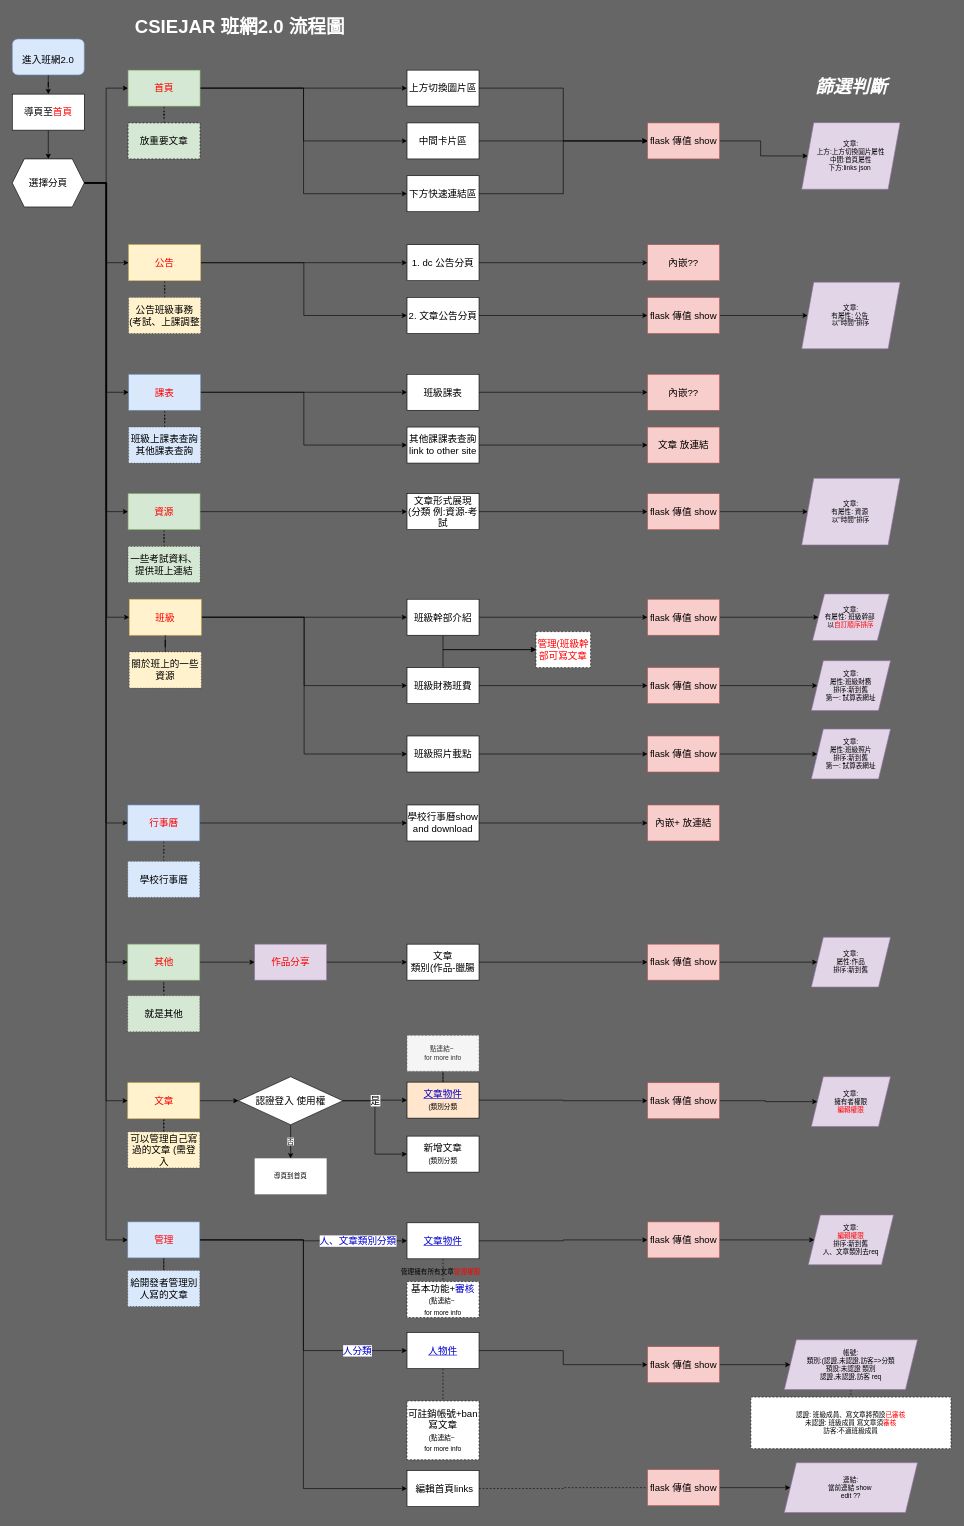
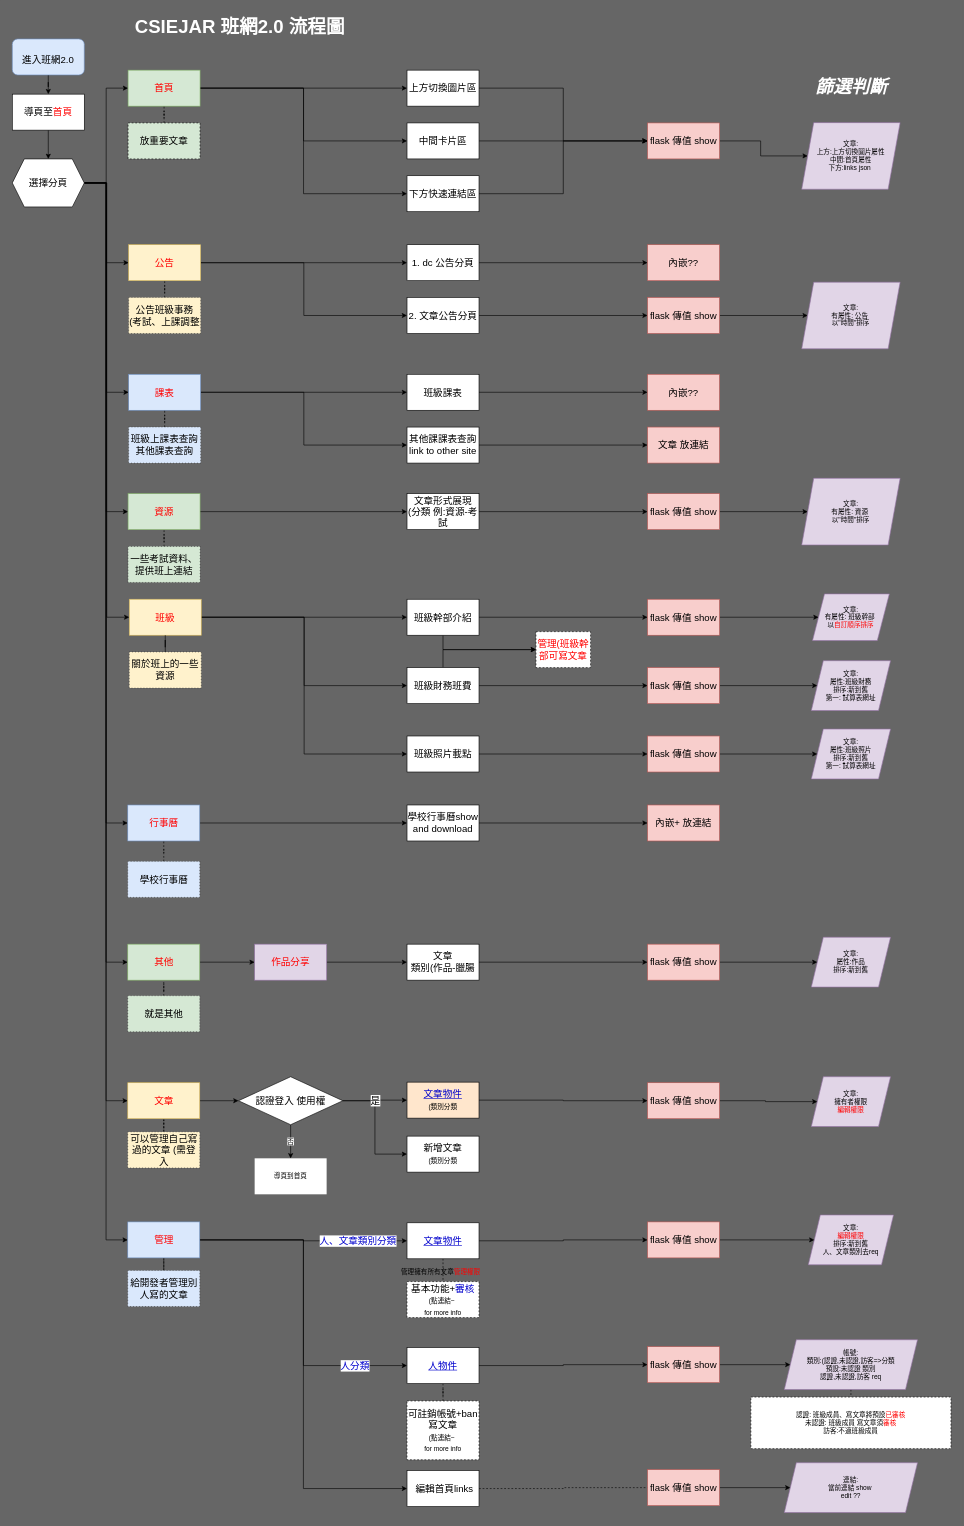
(443, 1053) -> none
(443, 1070) -> none
(443, 1351) -> (443, 1366)
